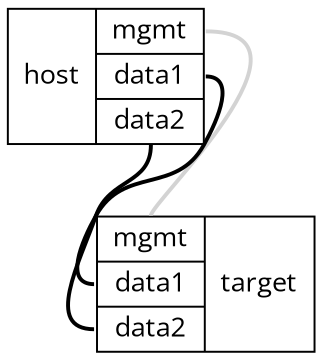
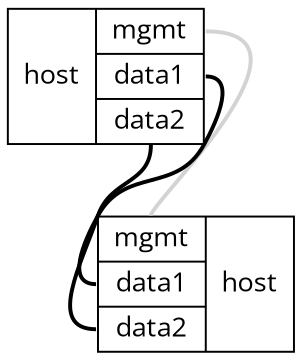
(260, 283) -> (250, 283)
